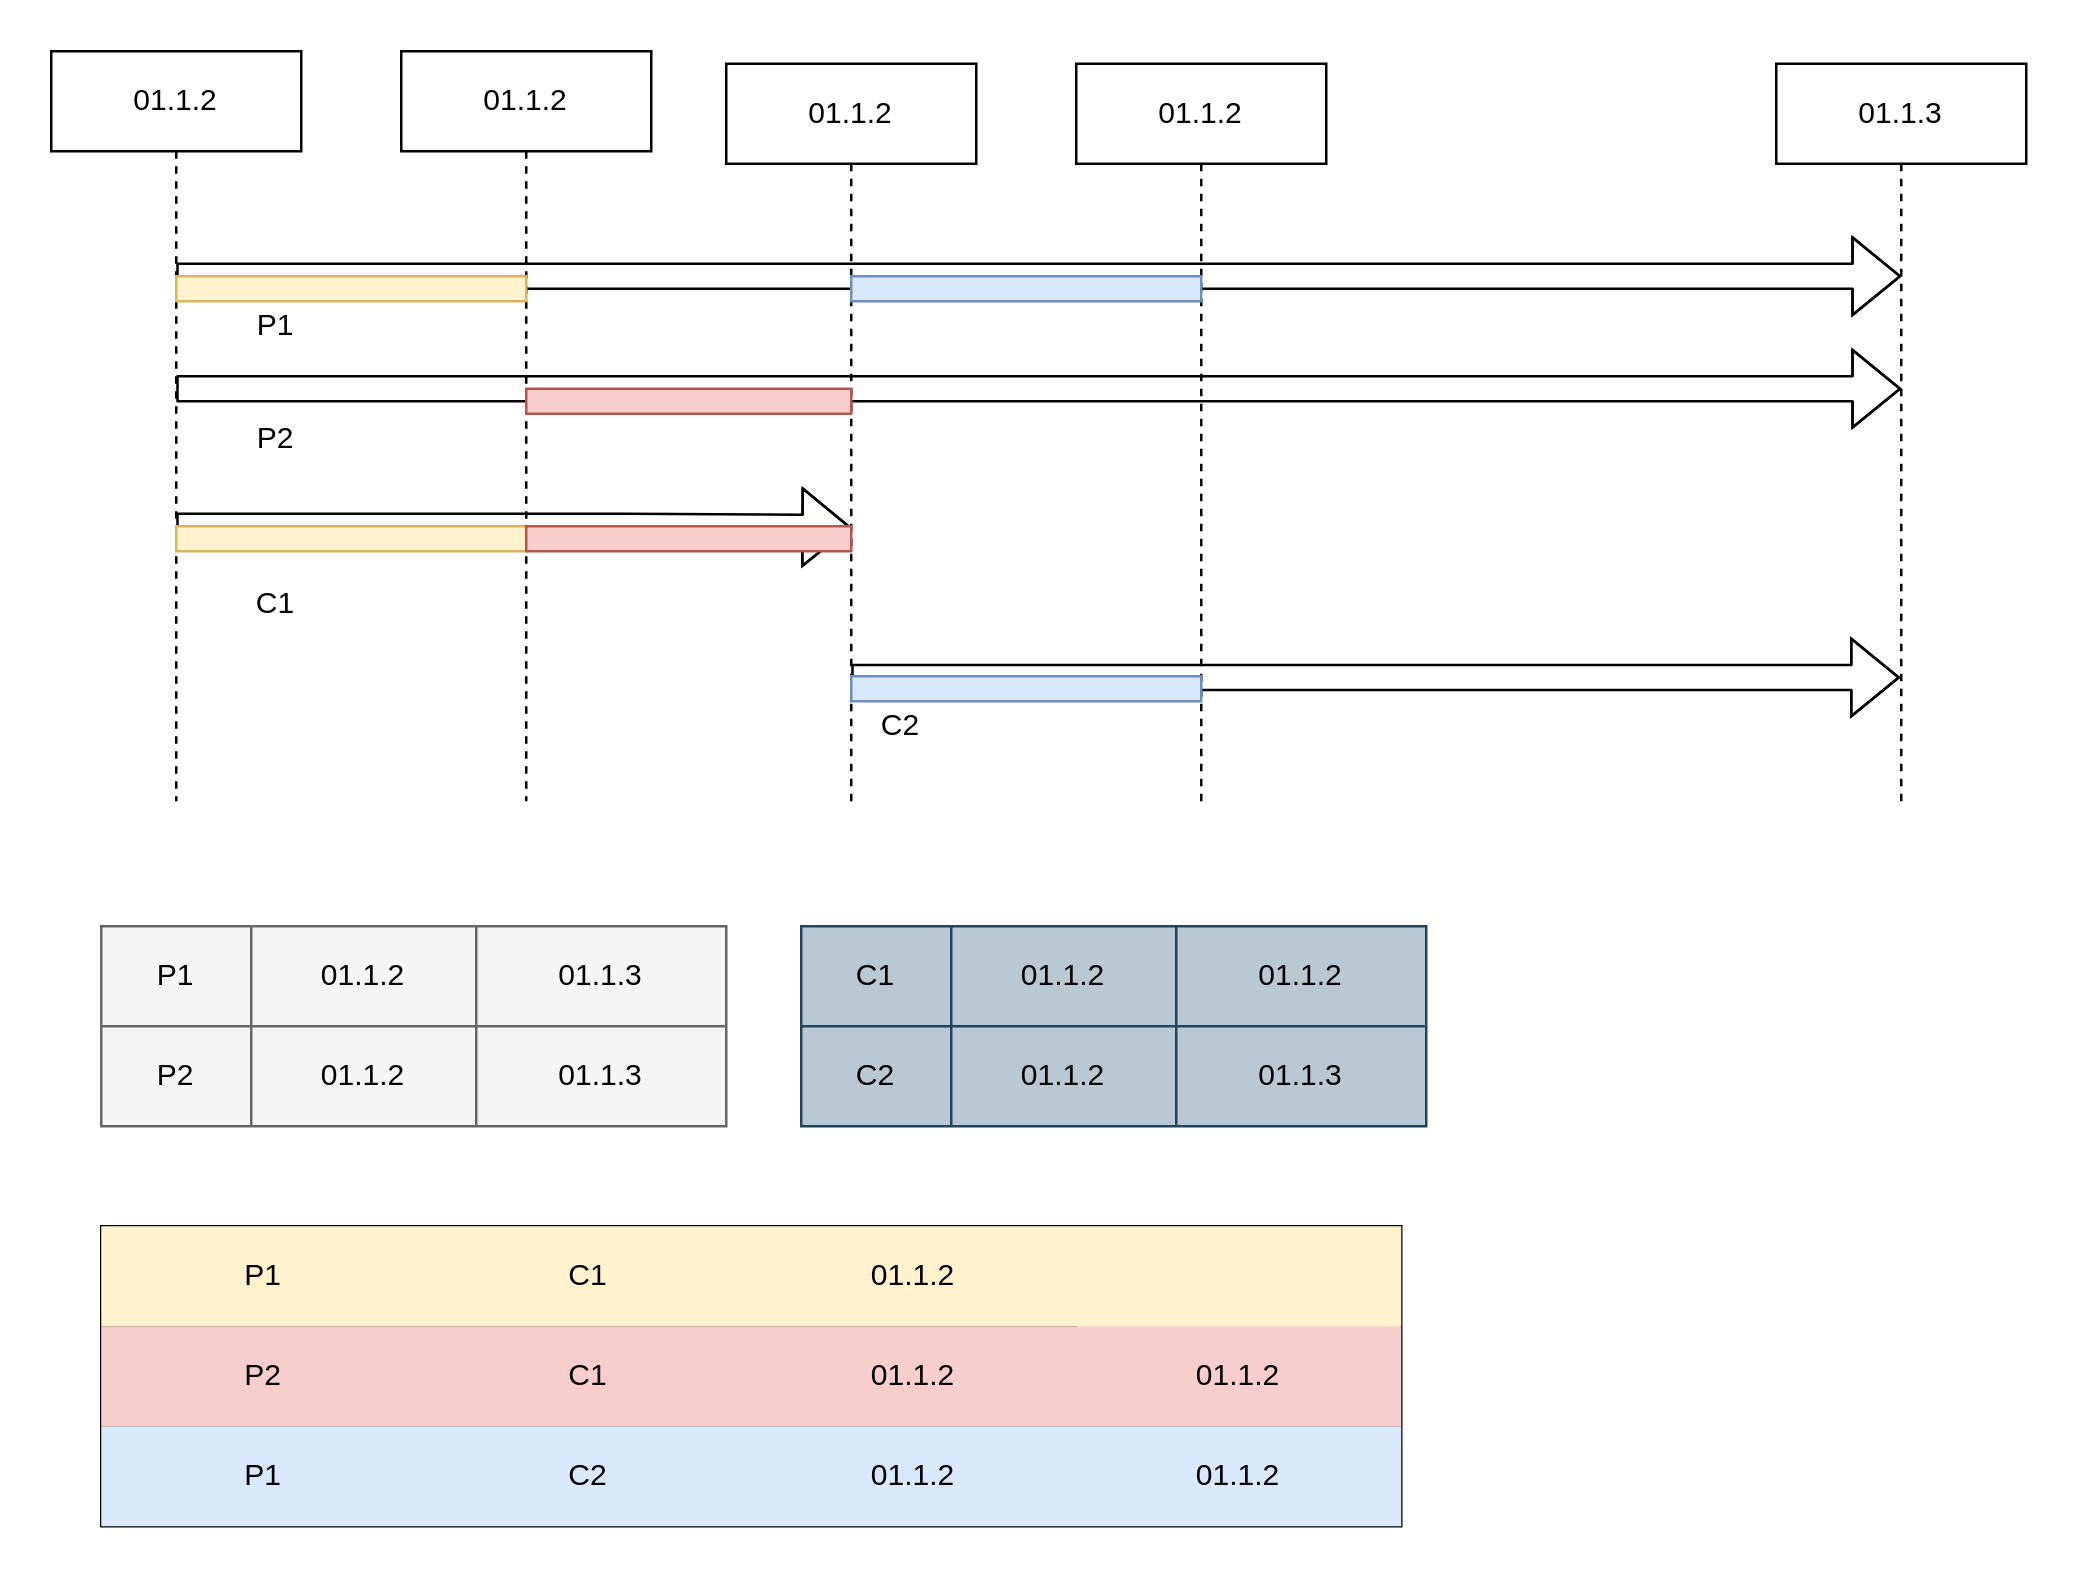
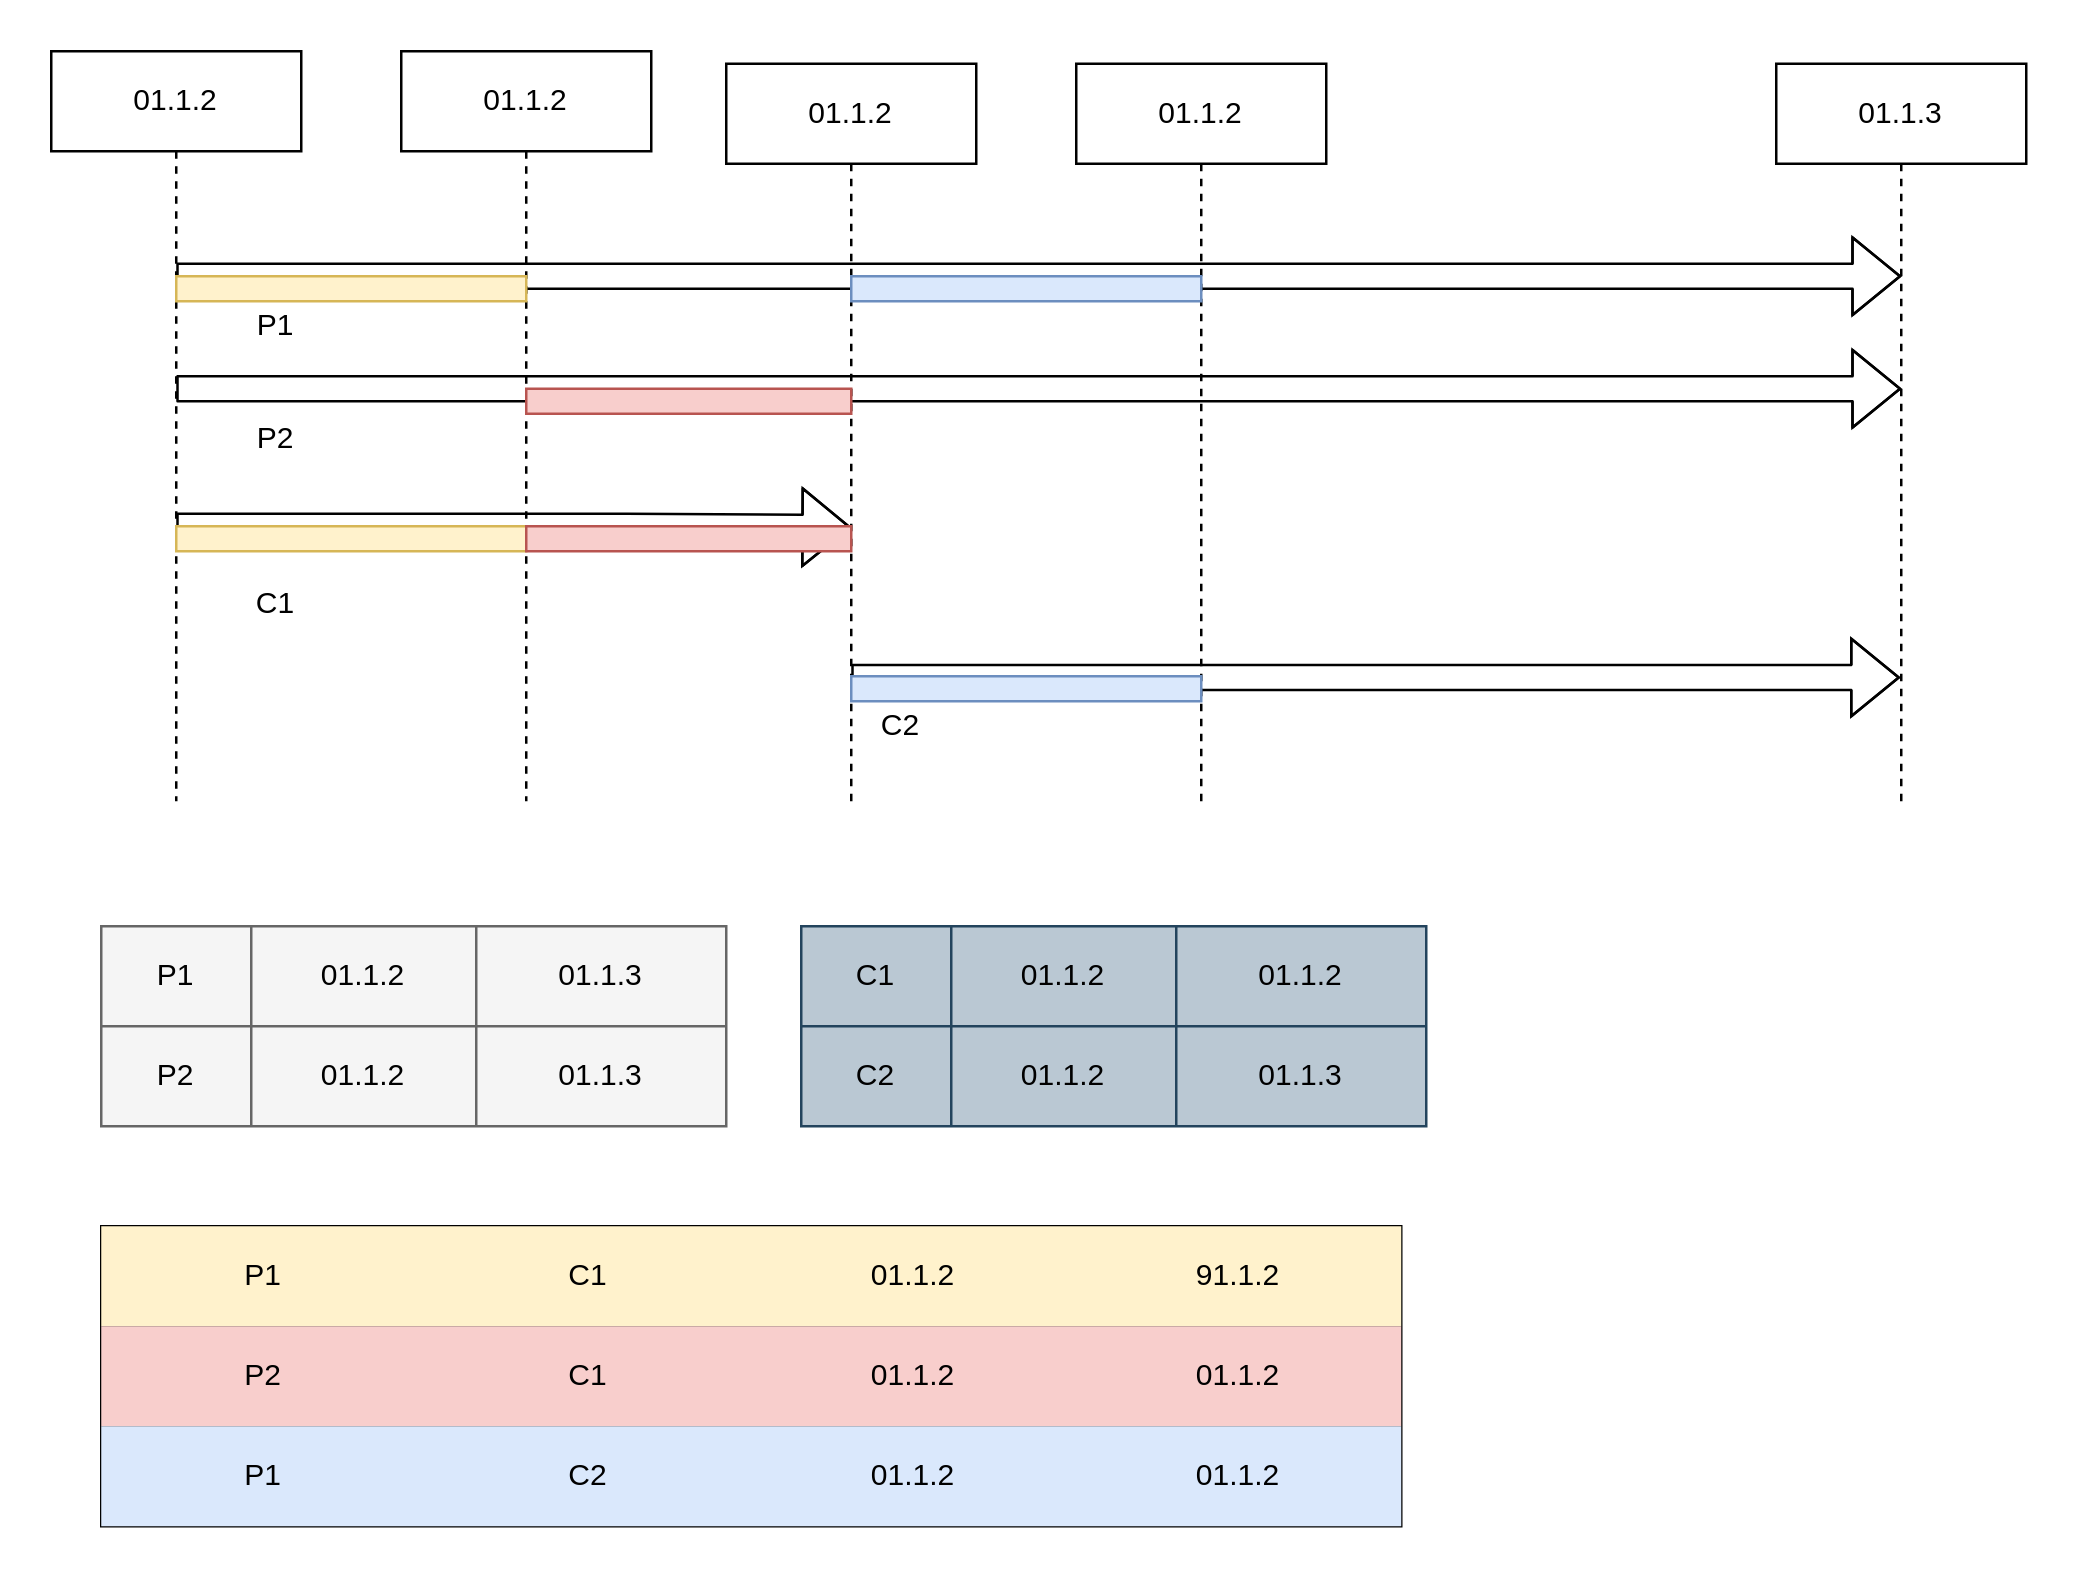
none -> (1239, 1276)
